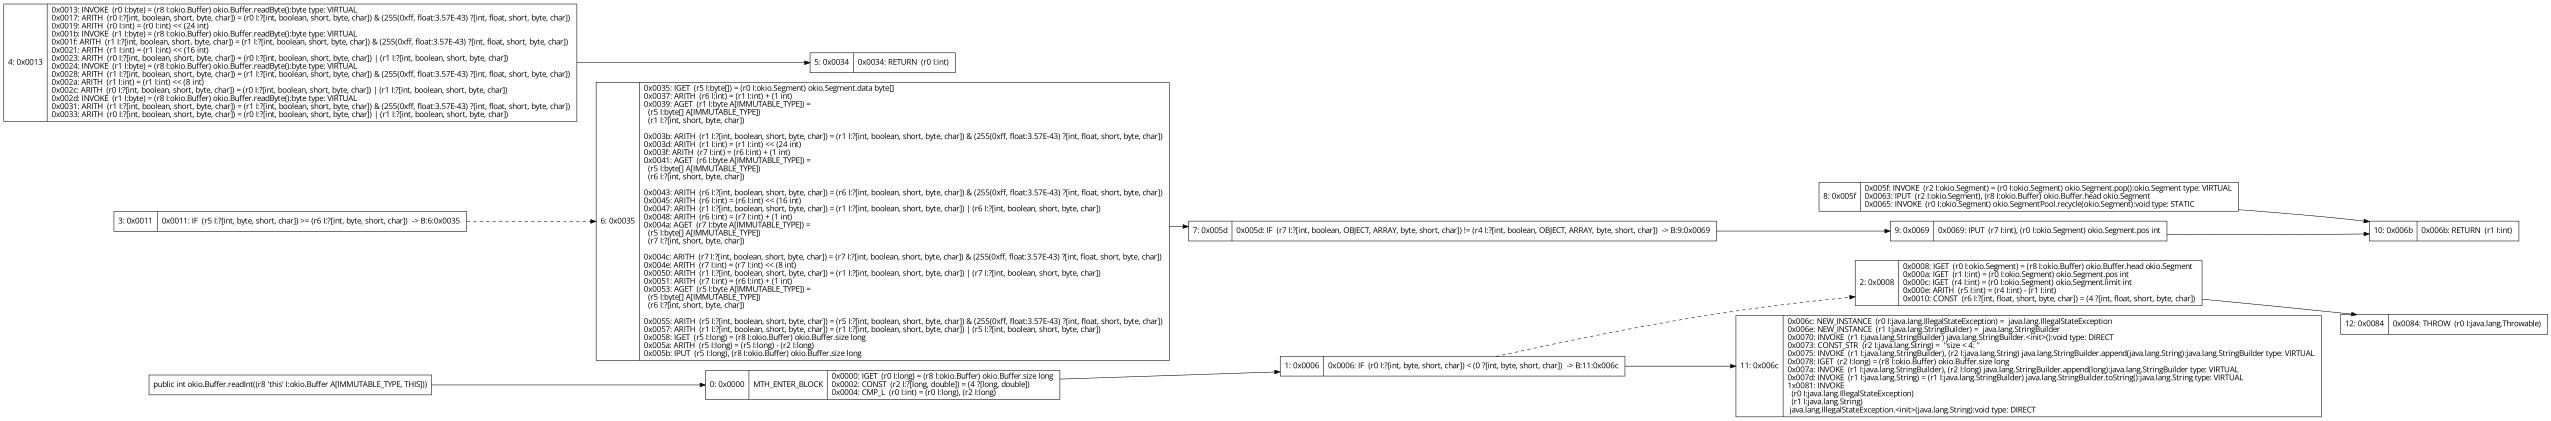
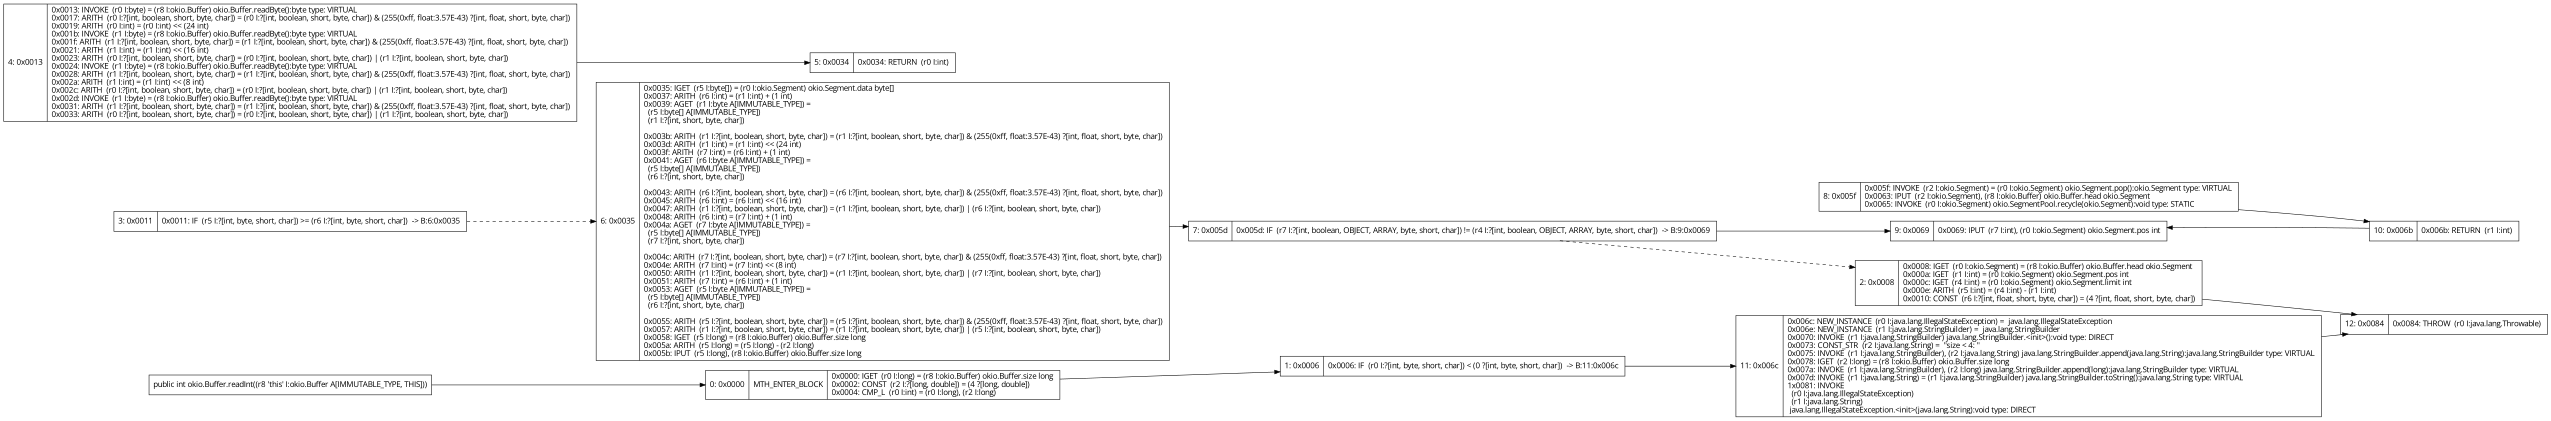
(2265, 235) -> (2271, 227)
(1672, 321) -> (1705, 254)
none -> (2332, 336)
